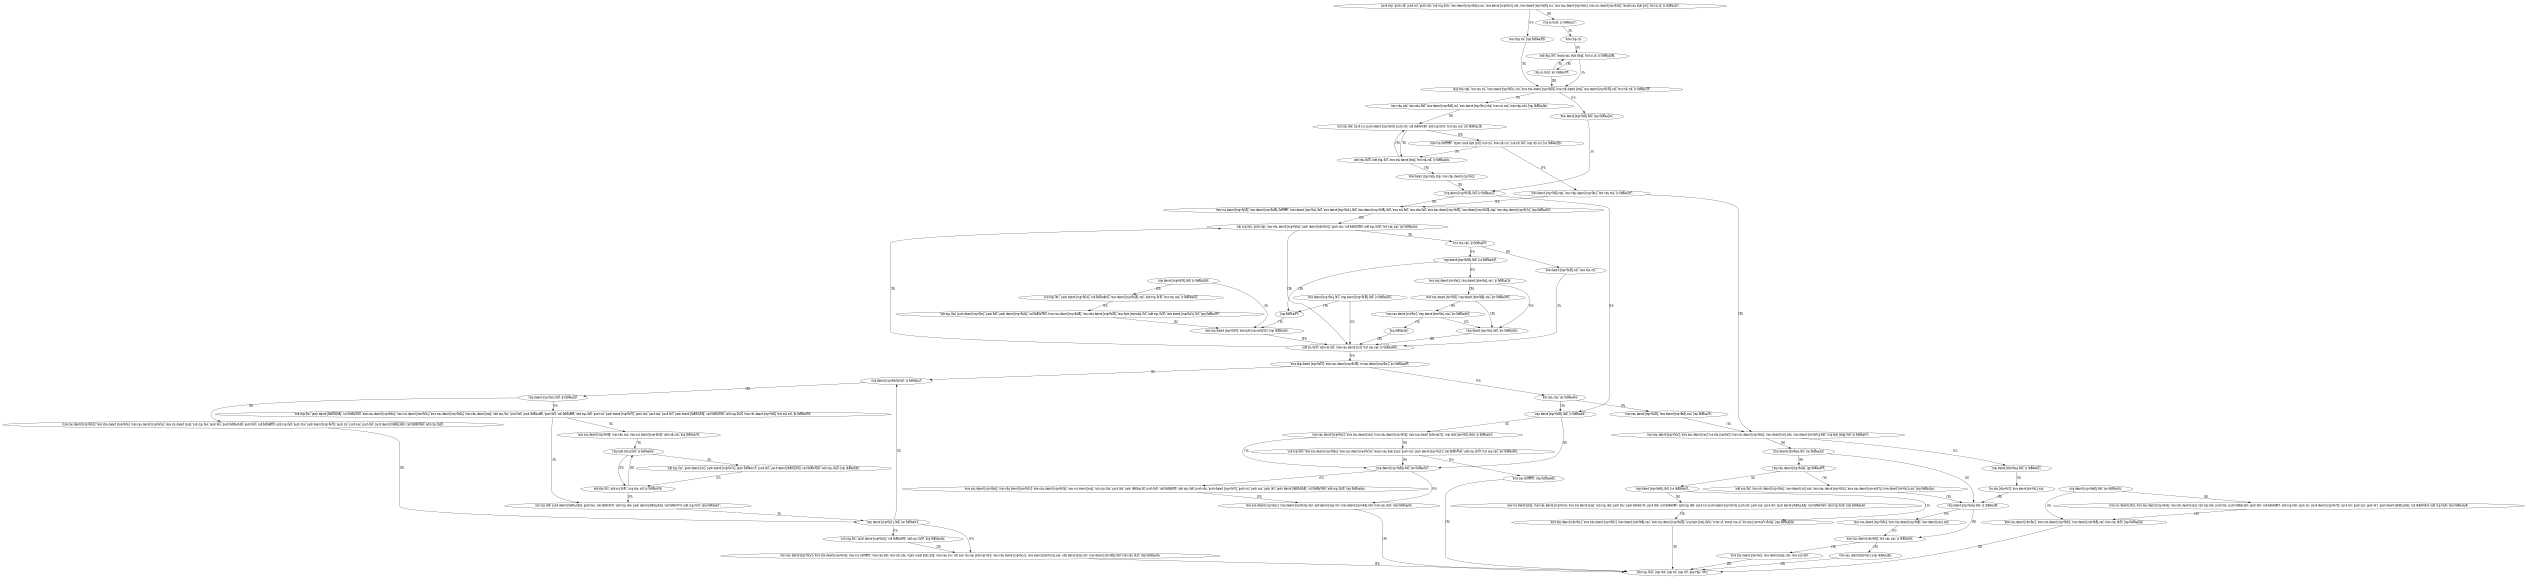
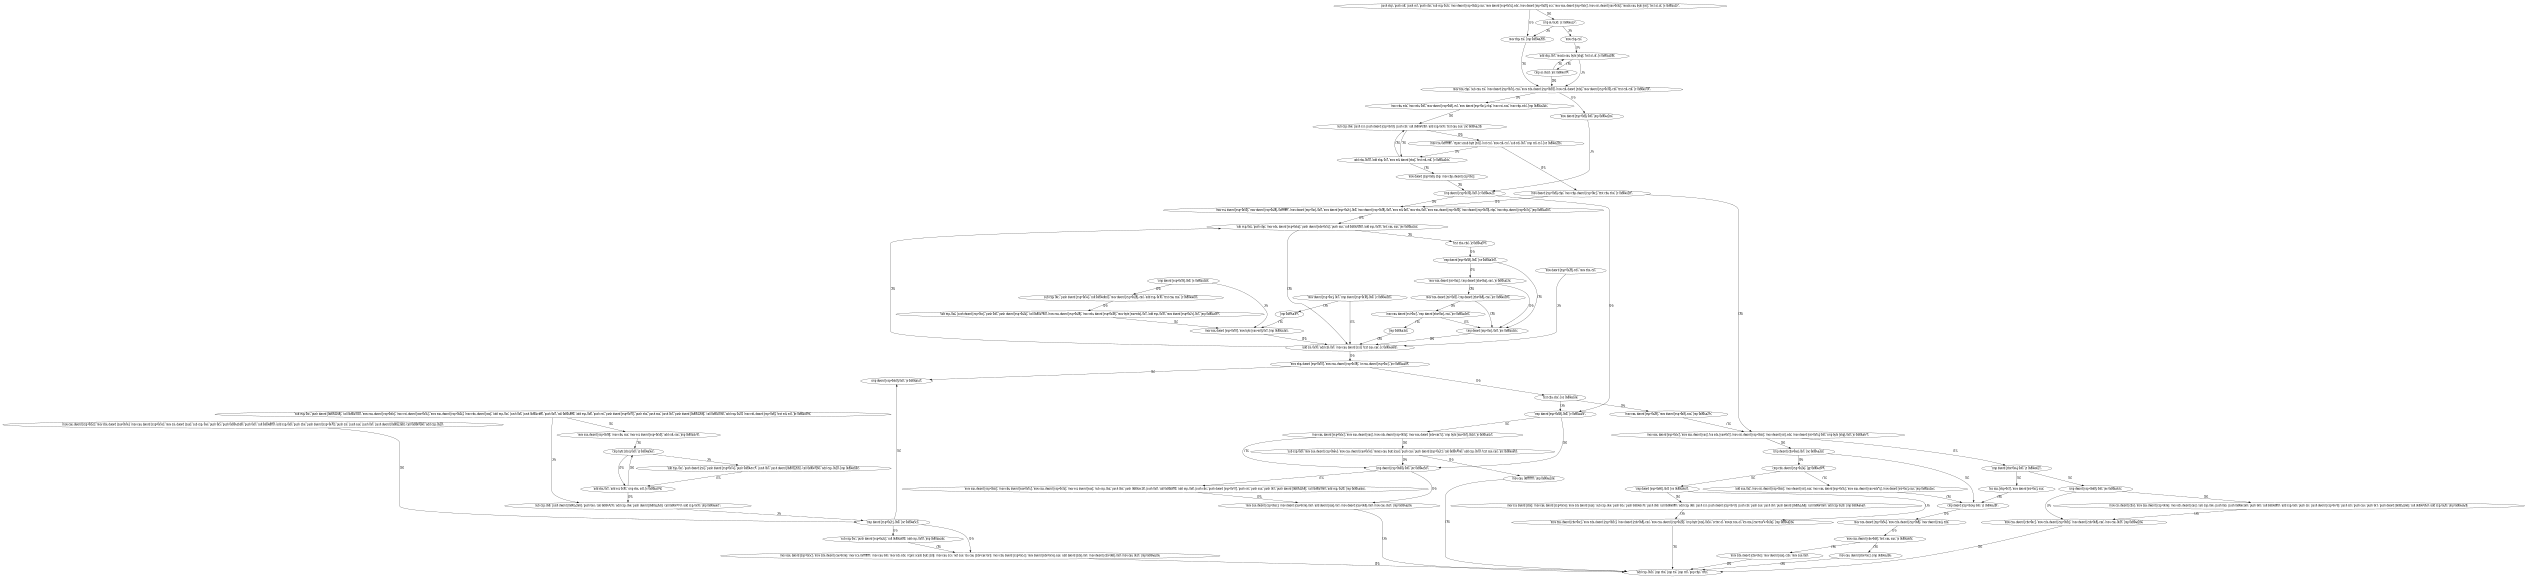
none -> (1544, 31)
(1519, 257) -> none
(1354, 271) -> (1537, 291)
(1399, 331) -> (1399, 331)
(553, 398) -> none
(1560, 398) -> (1560, 398)
(1534, 479) -> (1534, 479)
none -> (2055, 479)
(1954, 532) -> none
